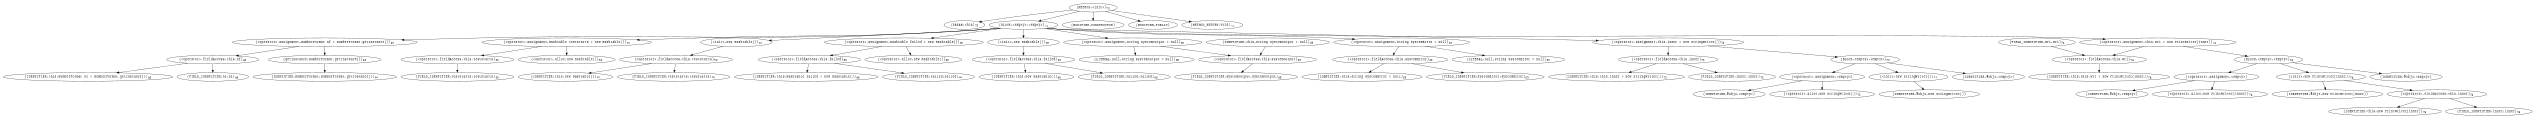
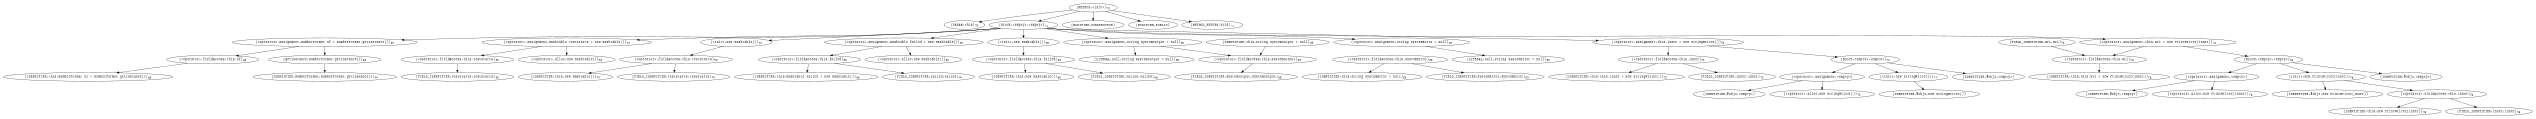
(1397, 50) -> none
(213, 77) -> none
